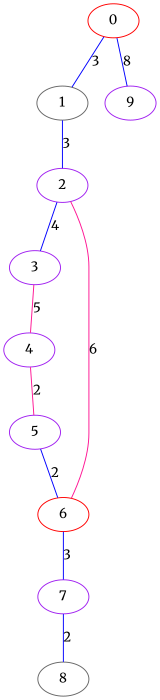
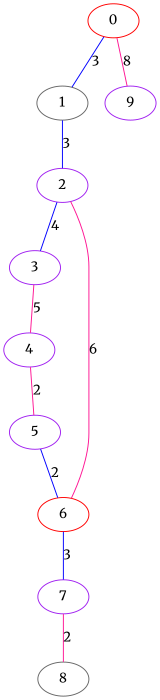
(122, 62) -> (122, 62)
(63, 638) -> (63, 638)
